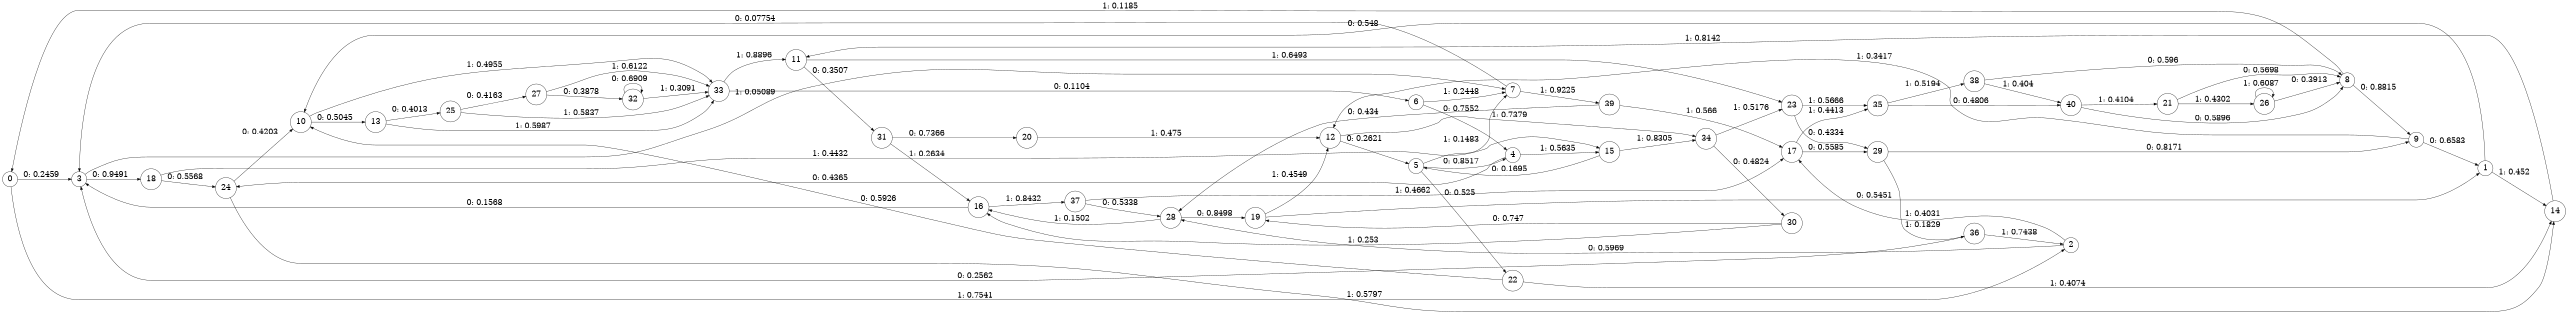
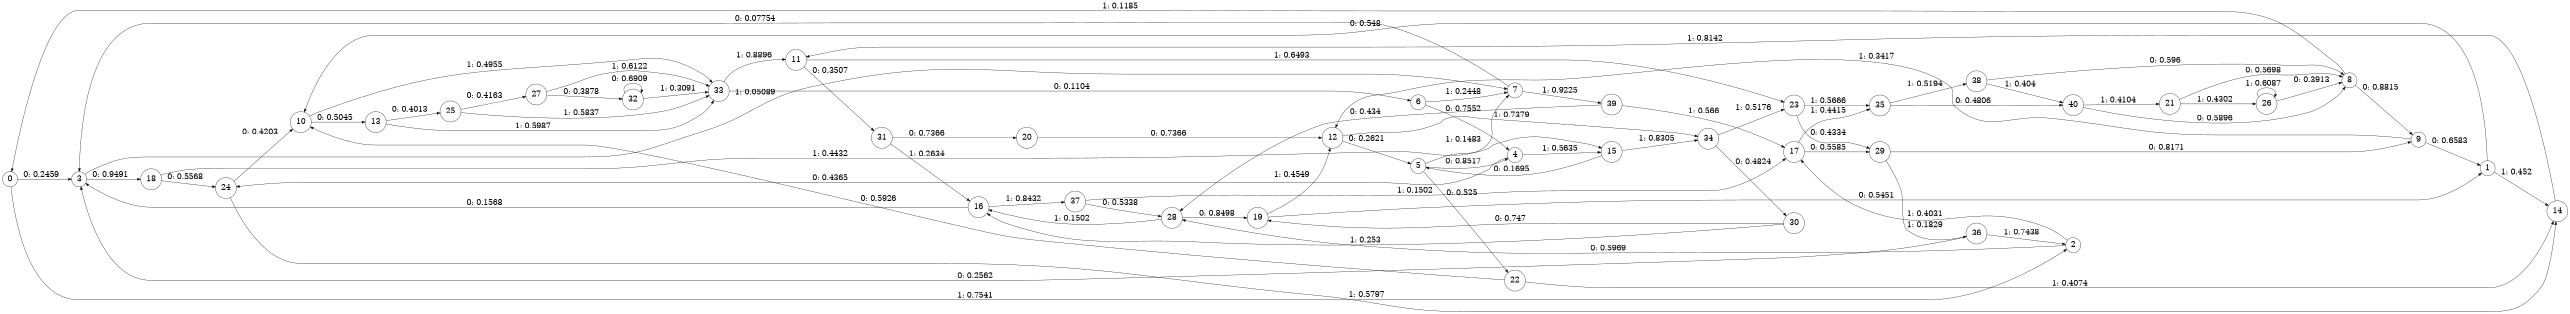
(1829, 111) -> (1831, 111)
(1171, 134) -> (1172, 134)
(1416, 191) -> (1418, 191)
